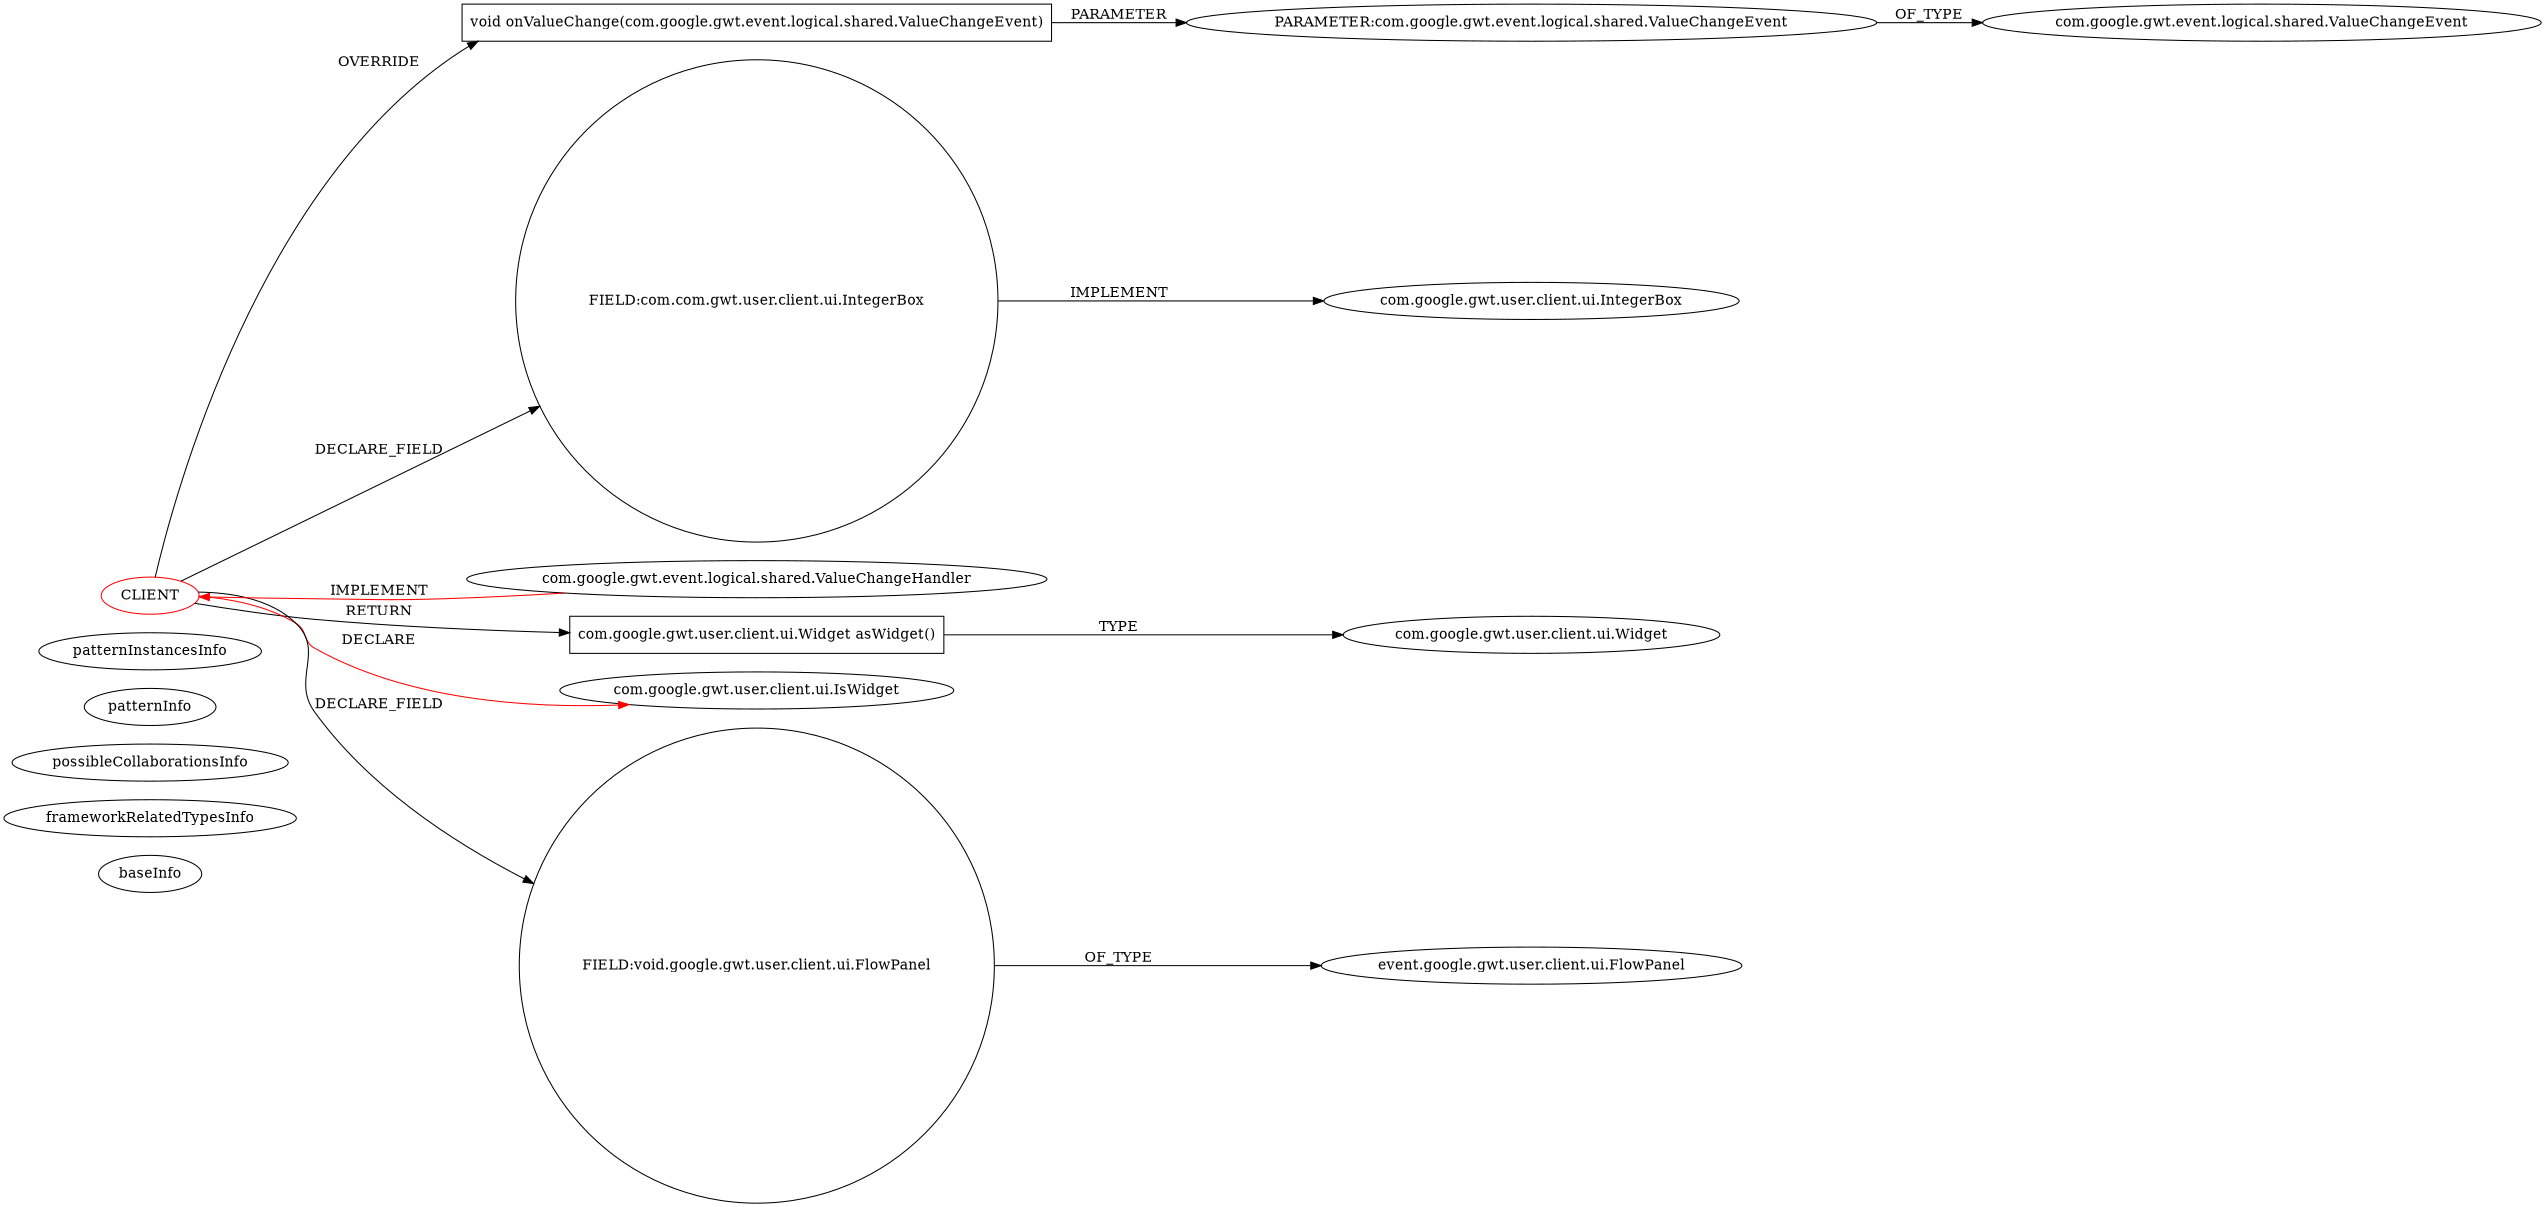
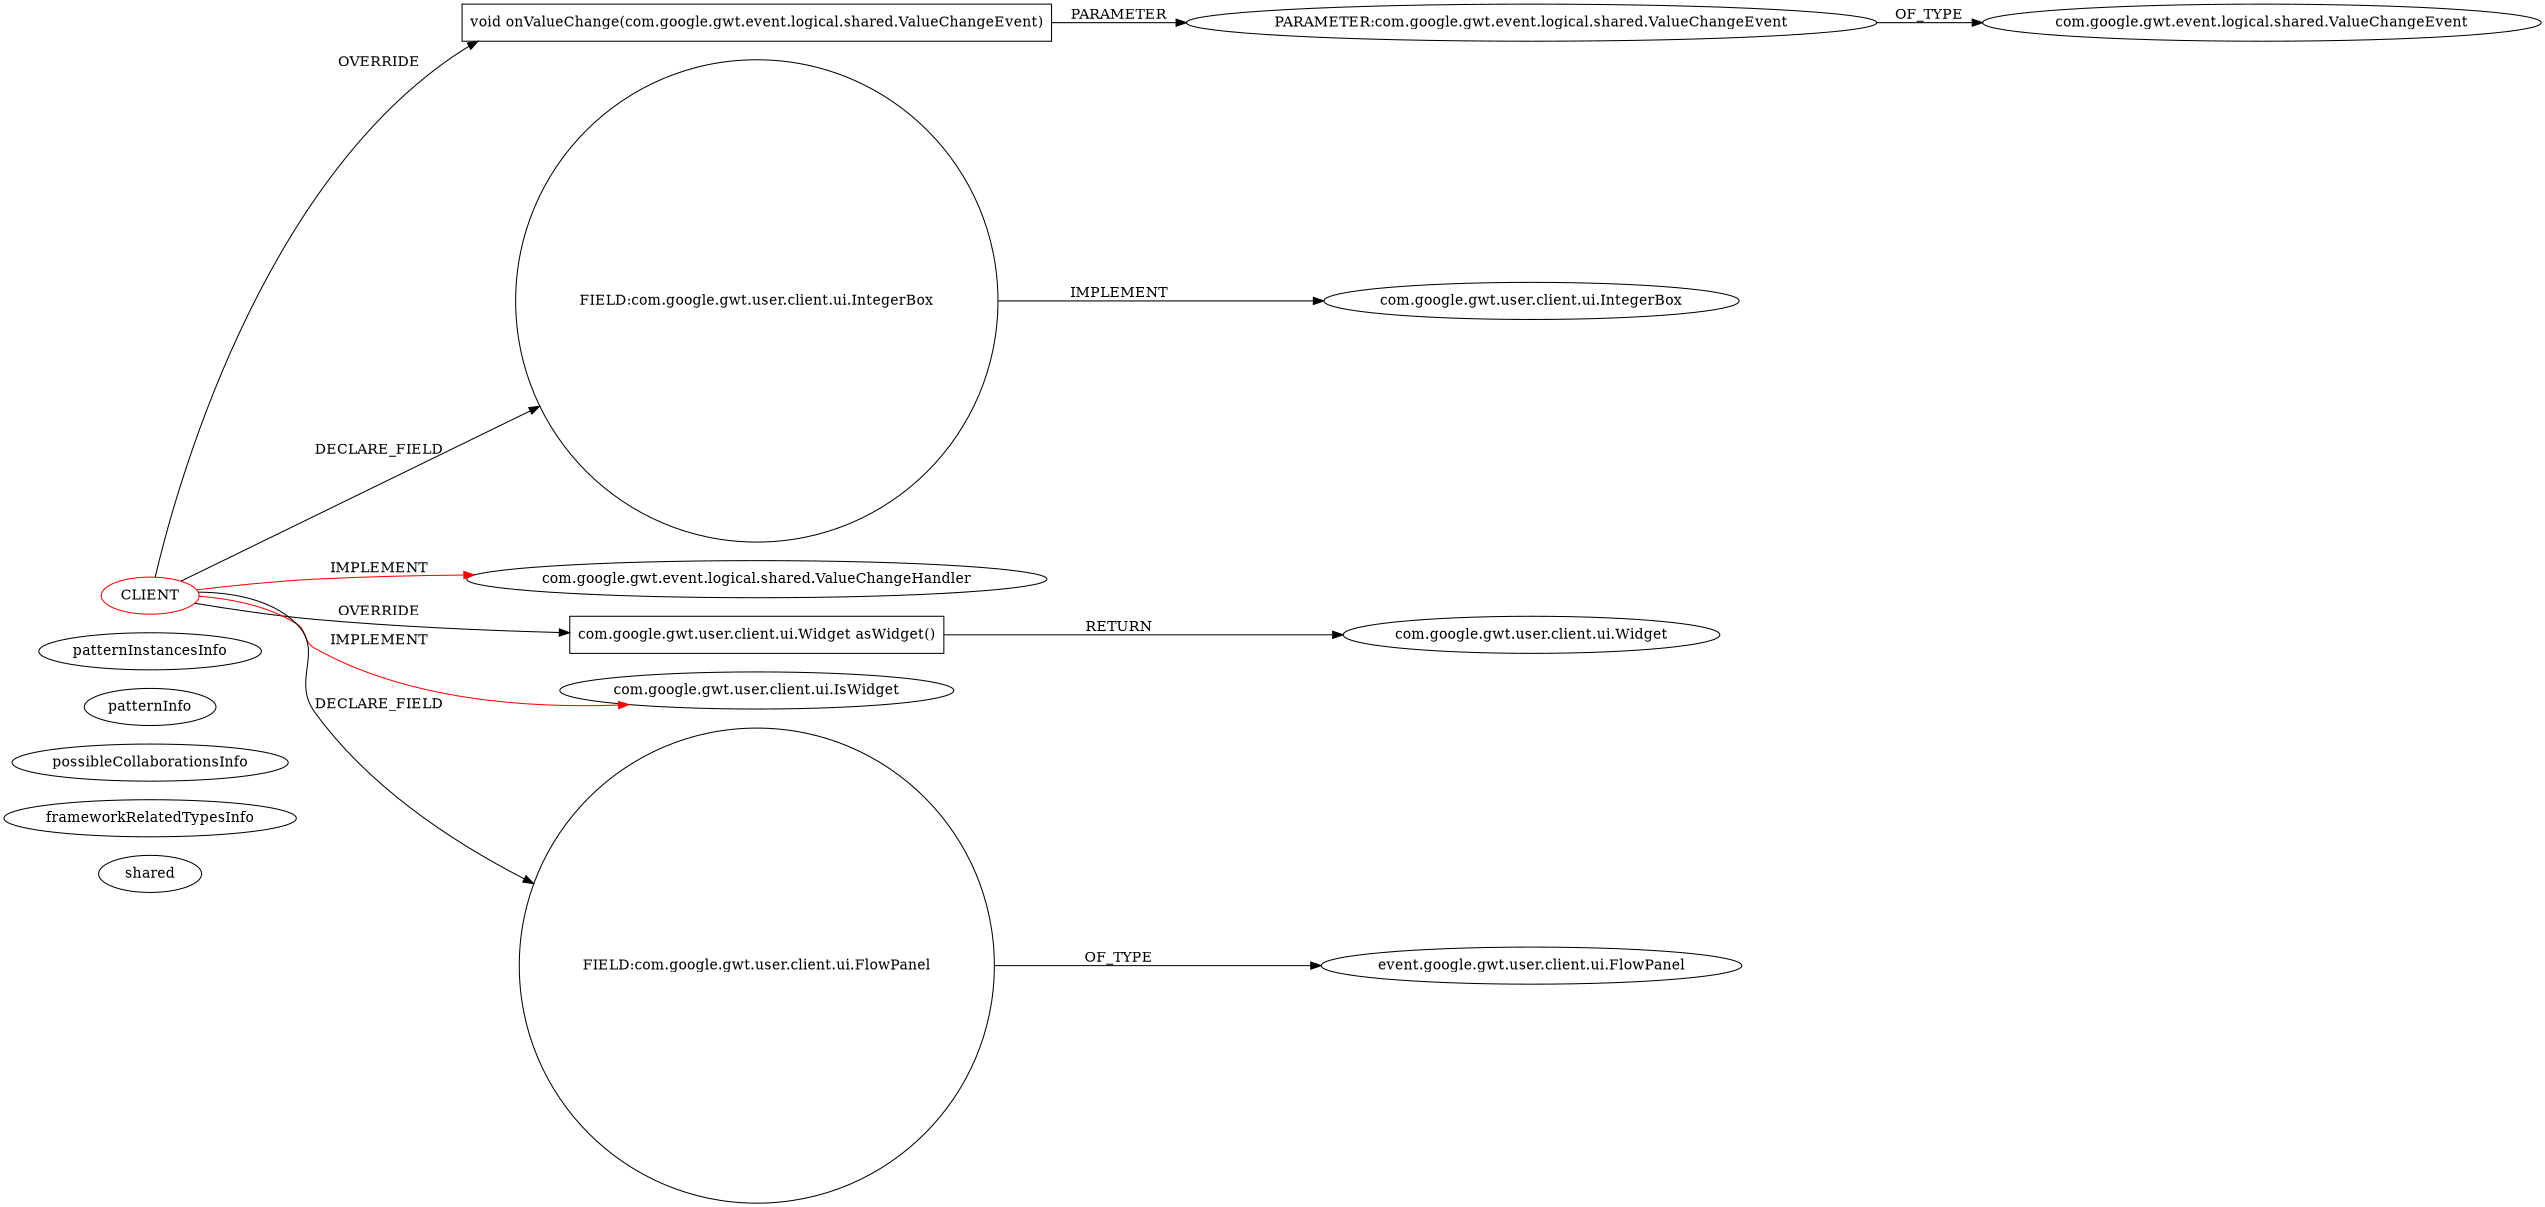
(757, 301) -> (757, 301)
(387, 600) -> (330, 578)
(379, 612) -> (379, 612)
(1119, 627) -> (1119, 627)
(379, 640) -> (379, 640)
(150, 874) -> (150, 874)
(757, 966) -> (757, 966)
